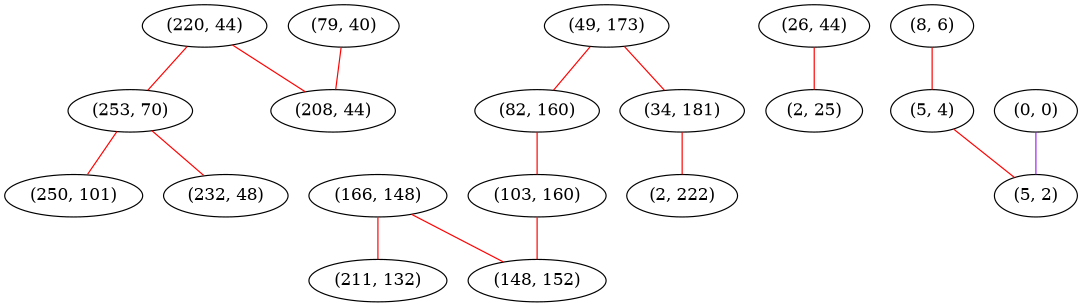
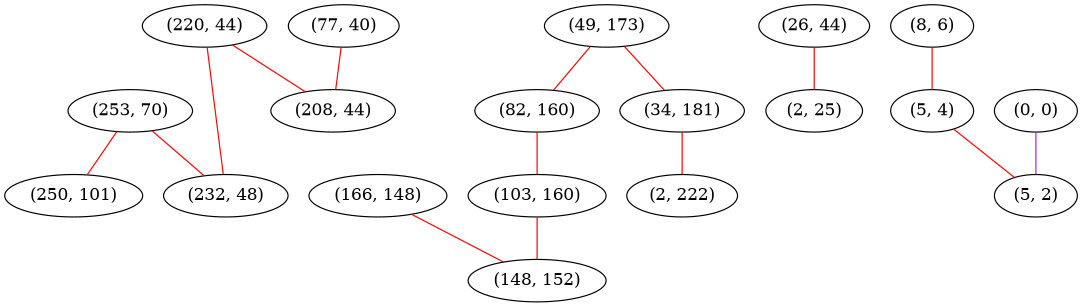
(344, 26) -> (344, 26)
(167, 68) -> (215, 111)
(378, 281) -> none
